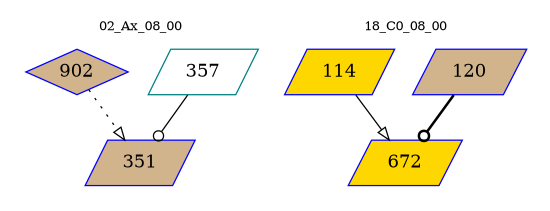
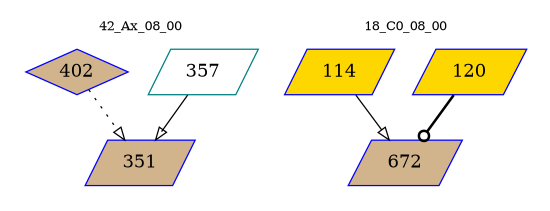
(141, 27) -> (141, 27)
(77, 72) -> (77, 72)
(470, 72) -> (470, 72)
(175, 113) -> (175, 113)
(405, 163) -> (405, 163)
